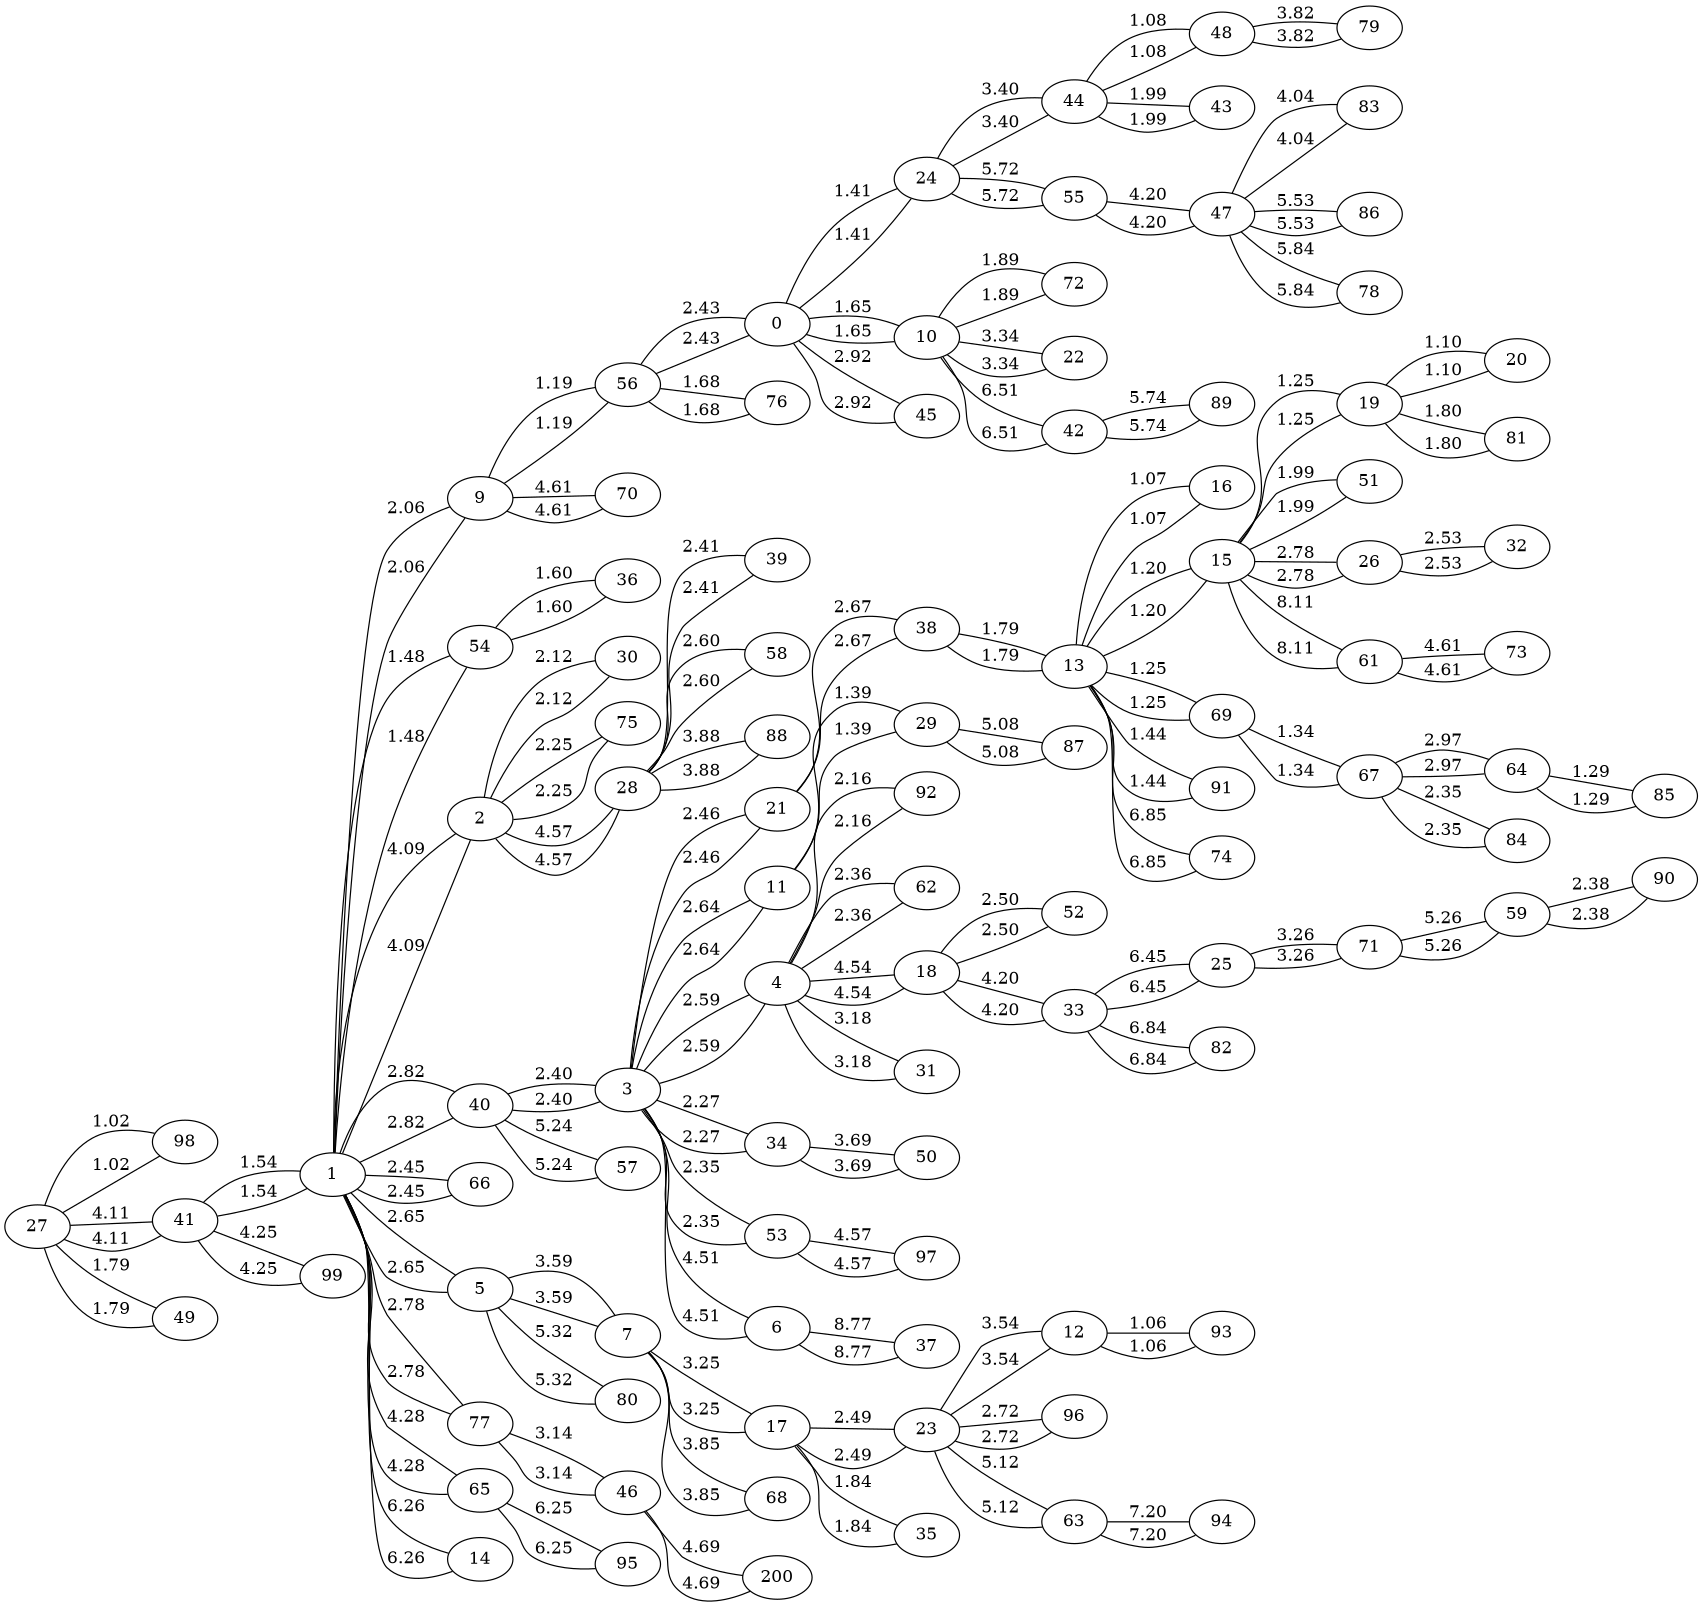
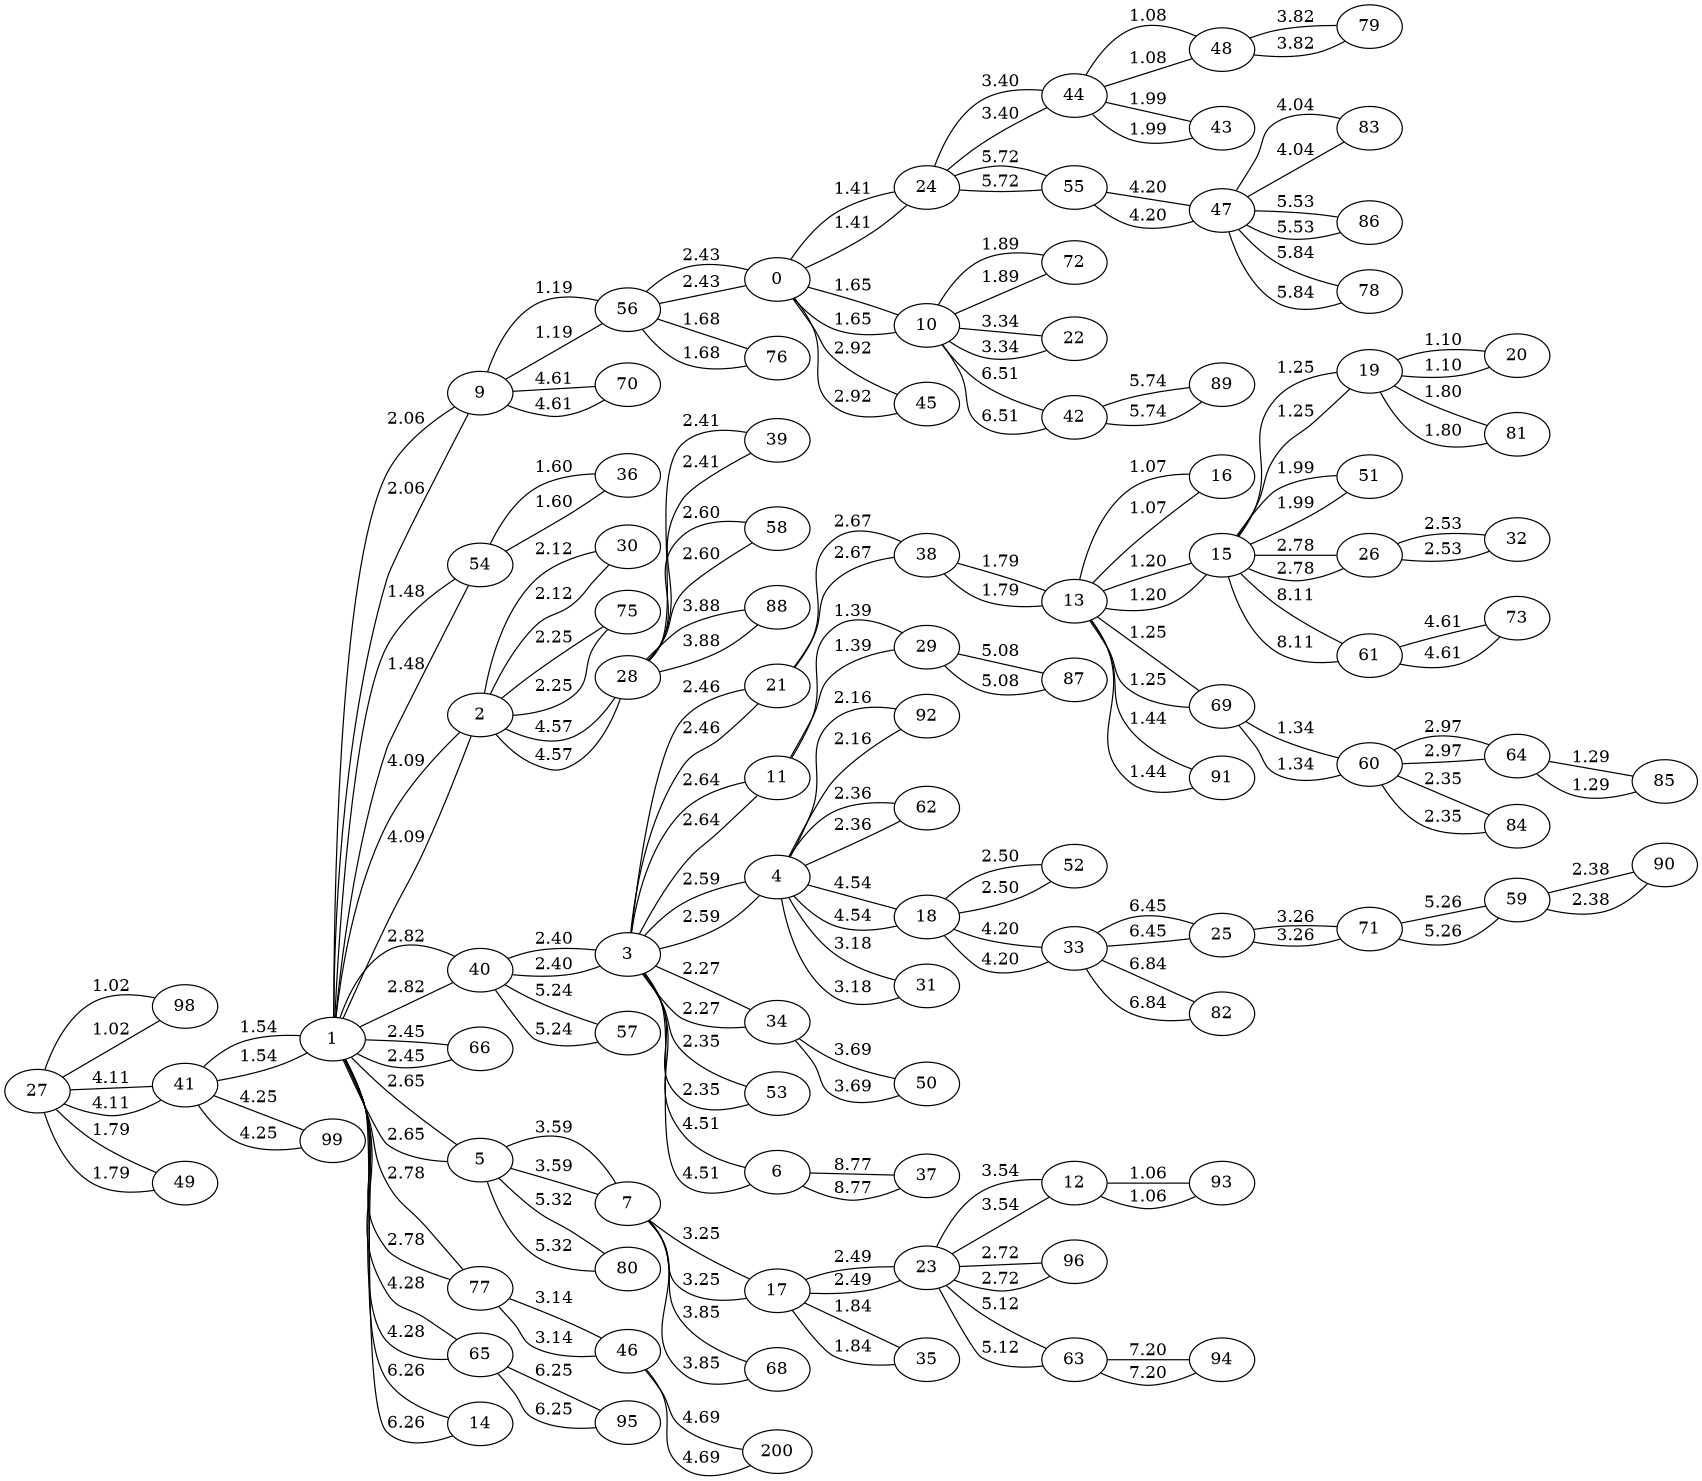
(1370, 777) -> (1370, 765)
(1222, 858) -> none
(927, 1258) -> none
